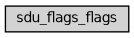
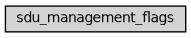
(67, 19) -> (96, 19)
